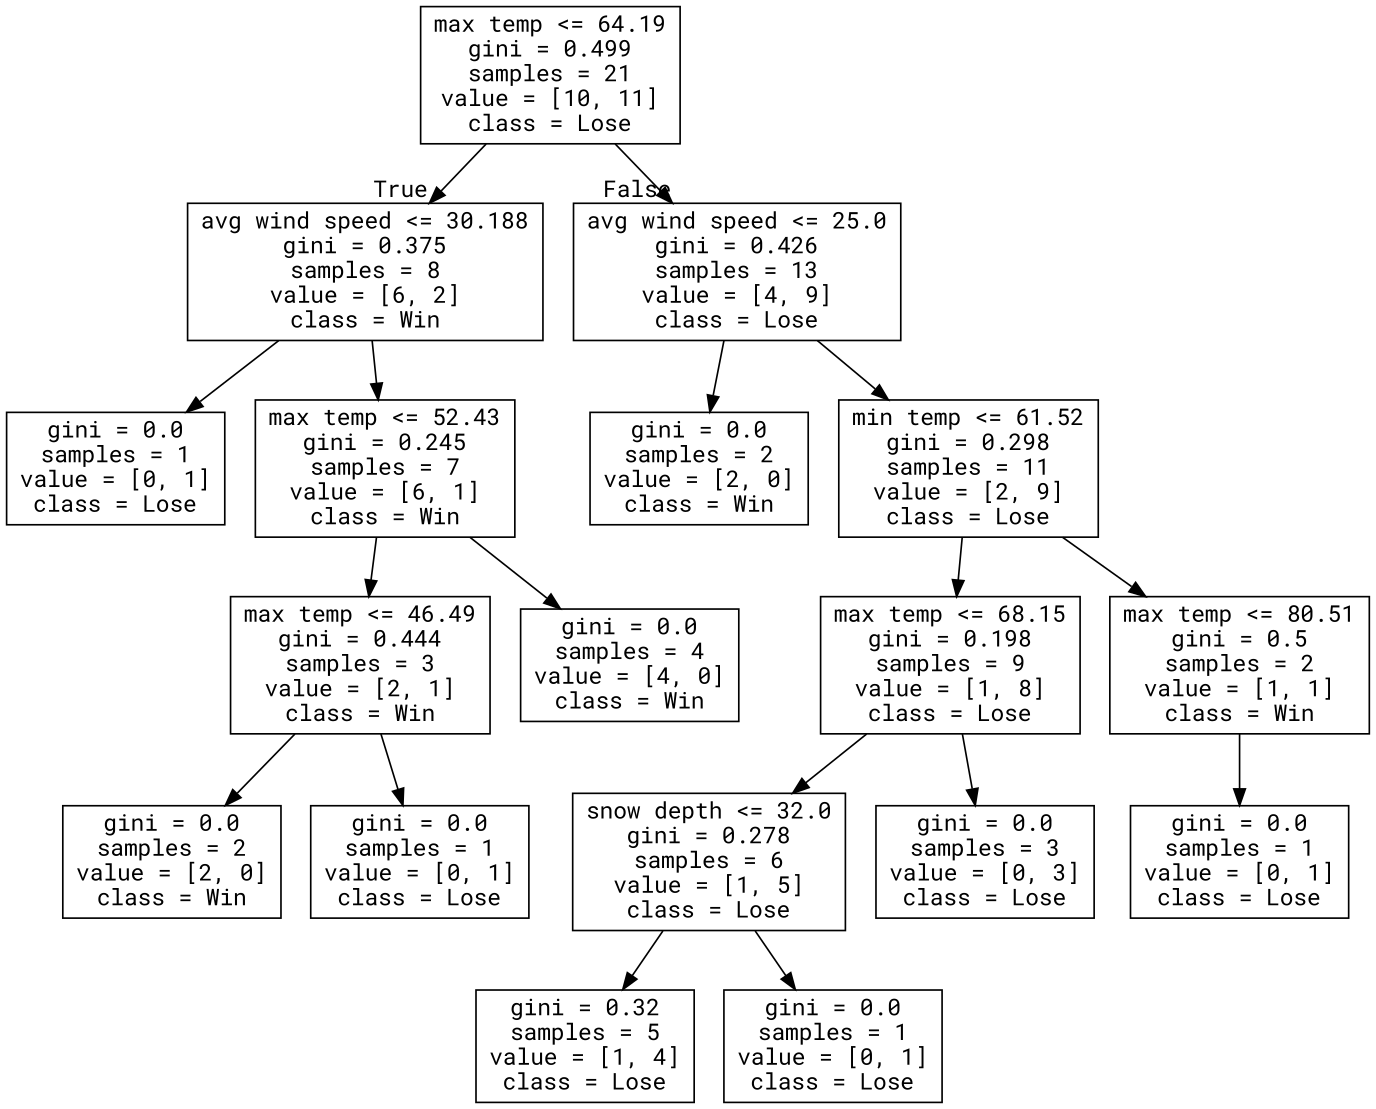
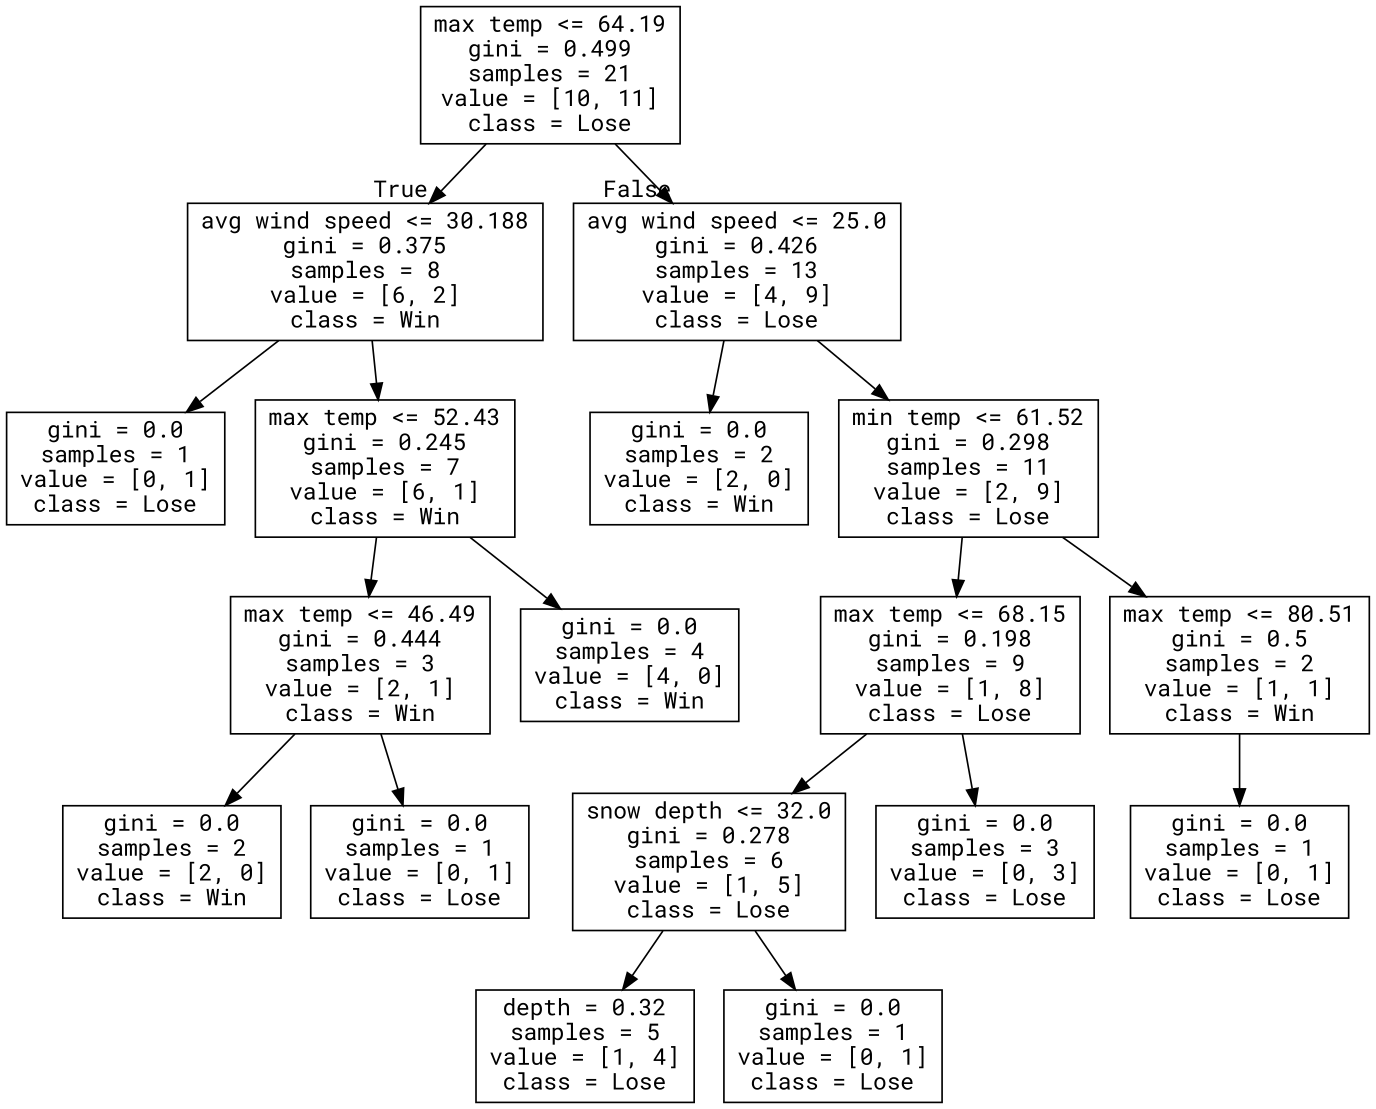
(585, 1046) -> (585, 1046)
